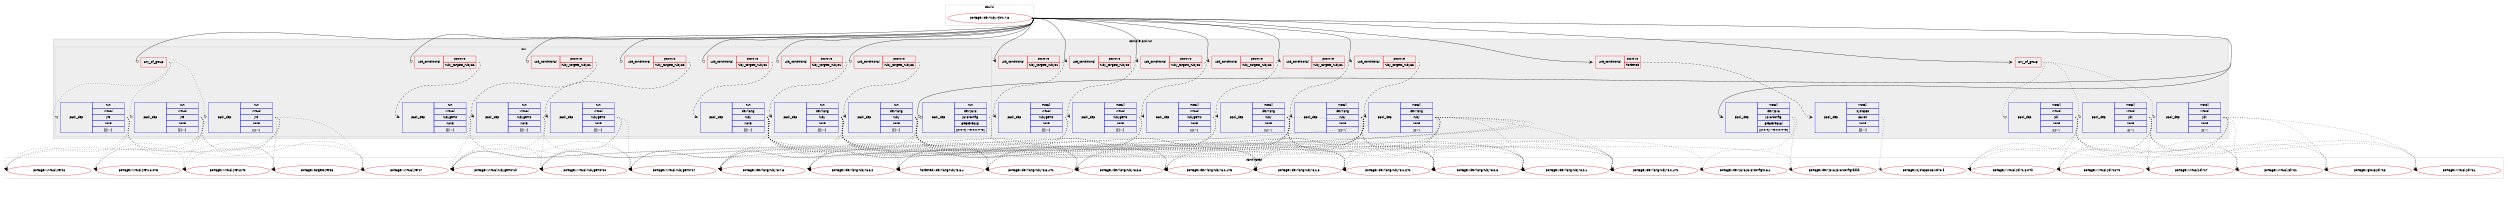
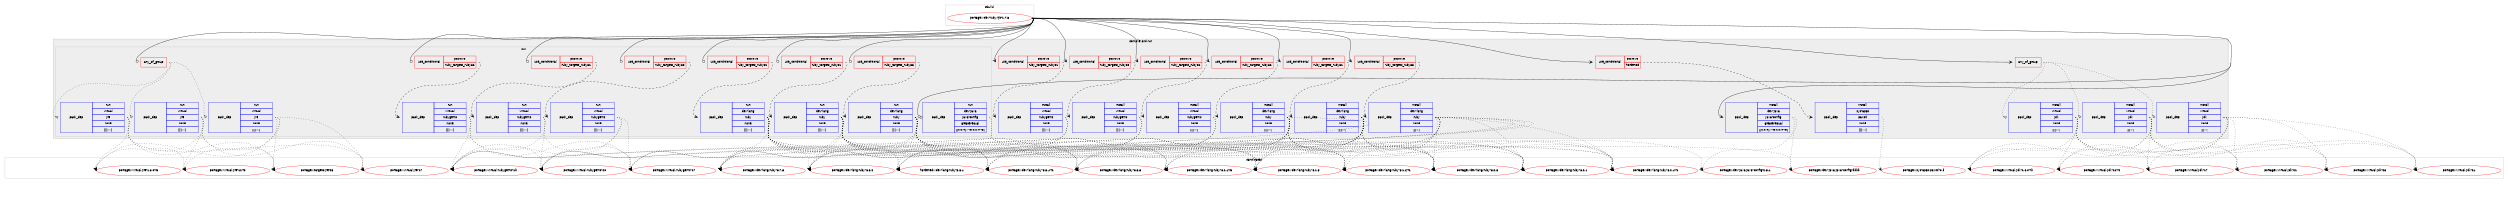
(49, 171) -> none
(2370, 171) -> (2370, 171)
